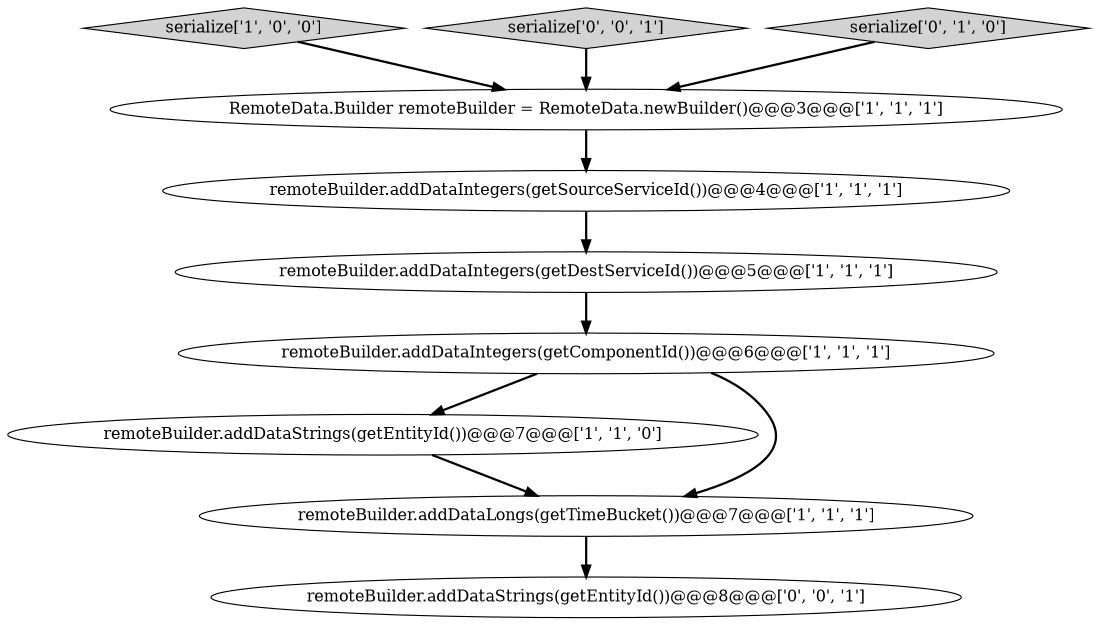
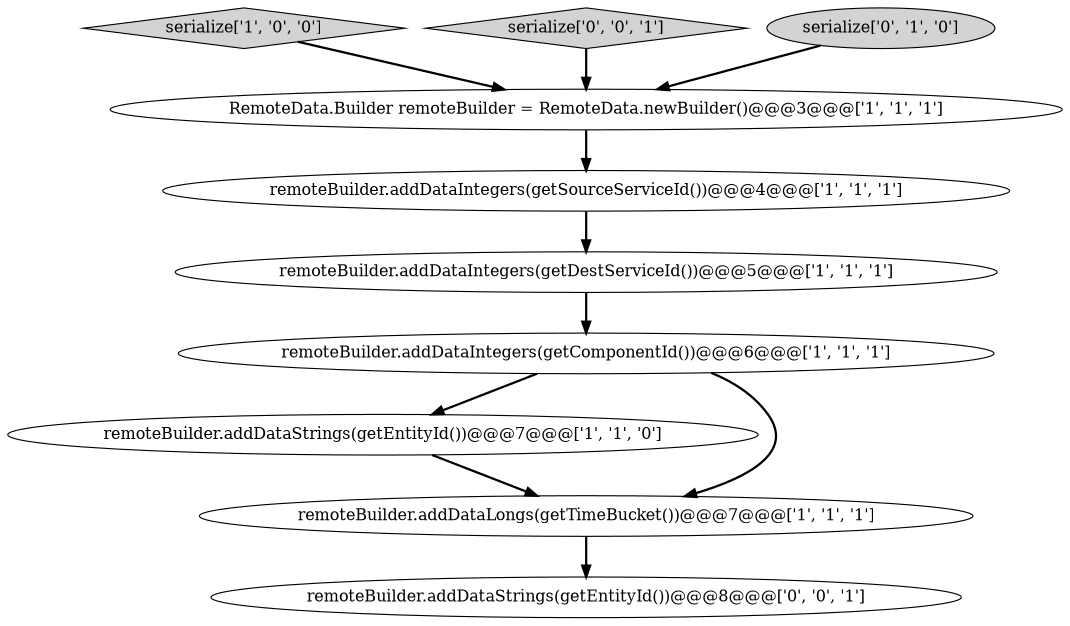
(928, 28) -> (881, 28)
